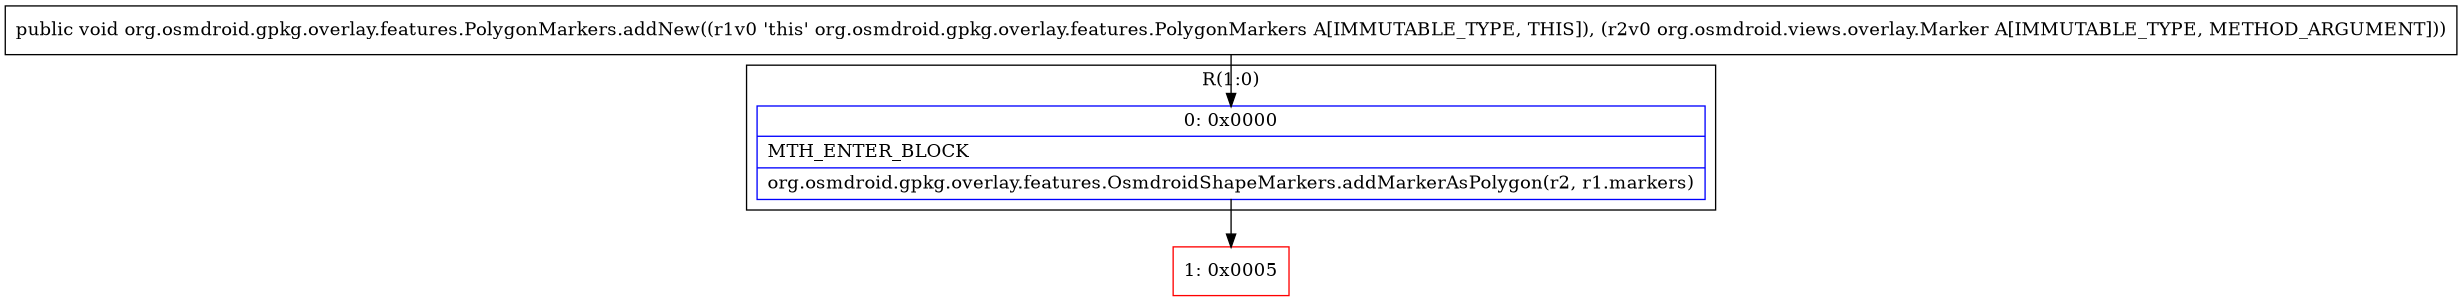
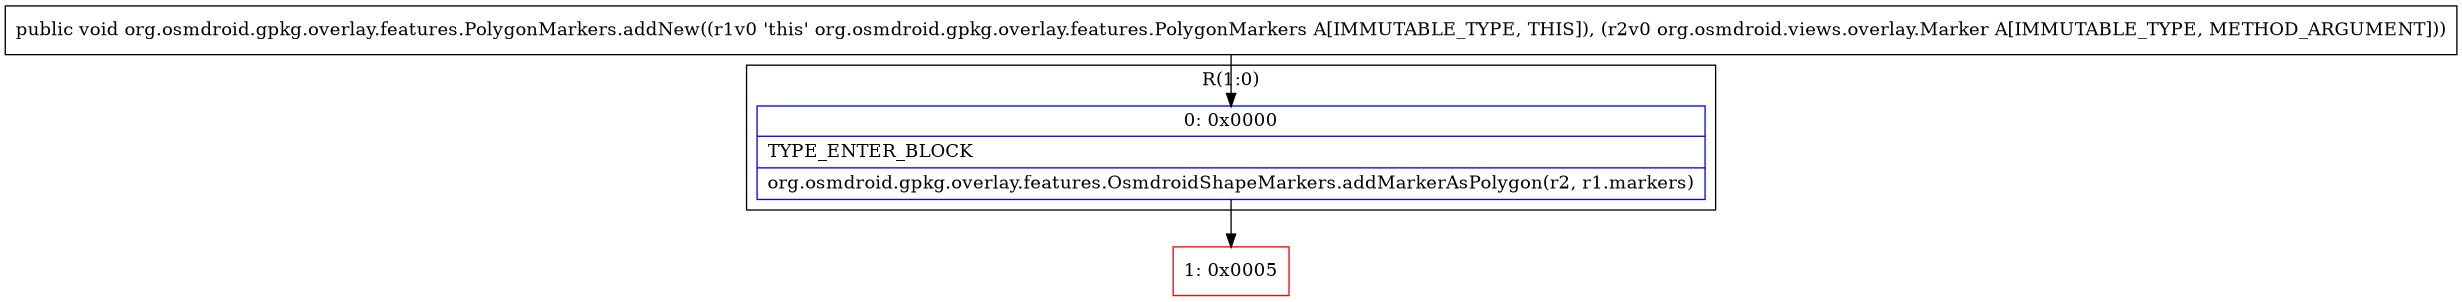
(869, 151) -> (871, 151)
